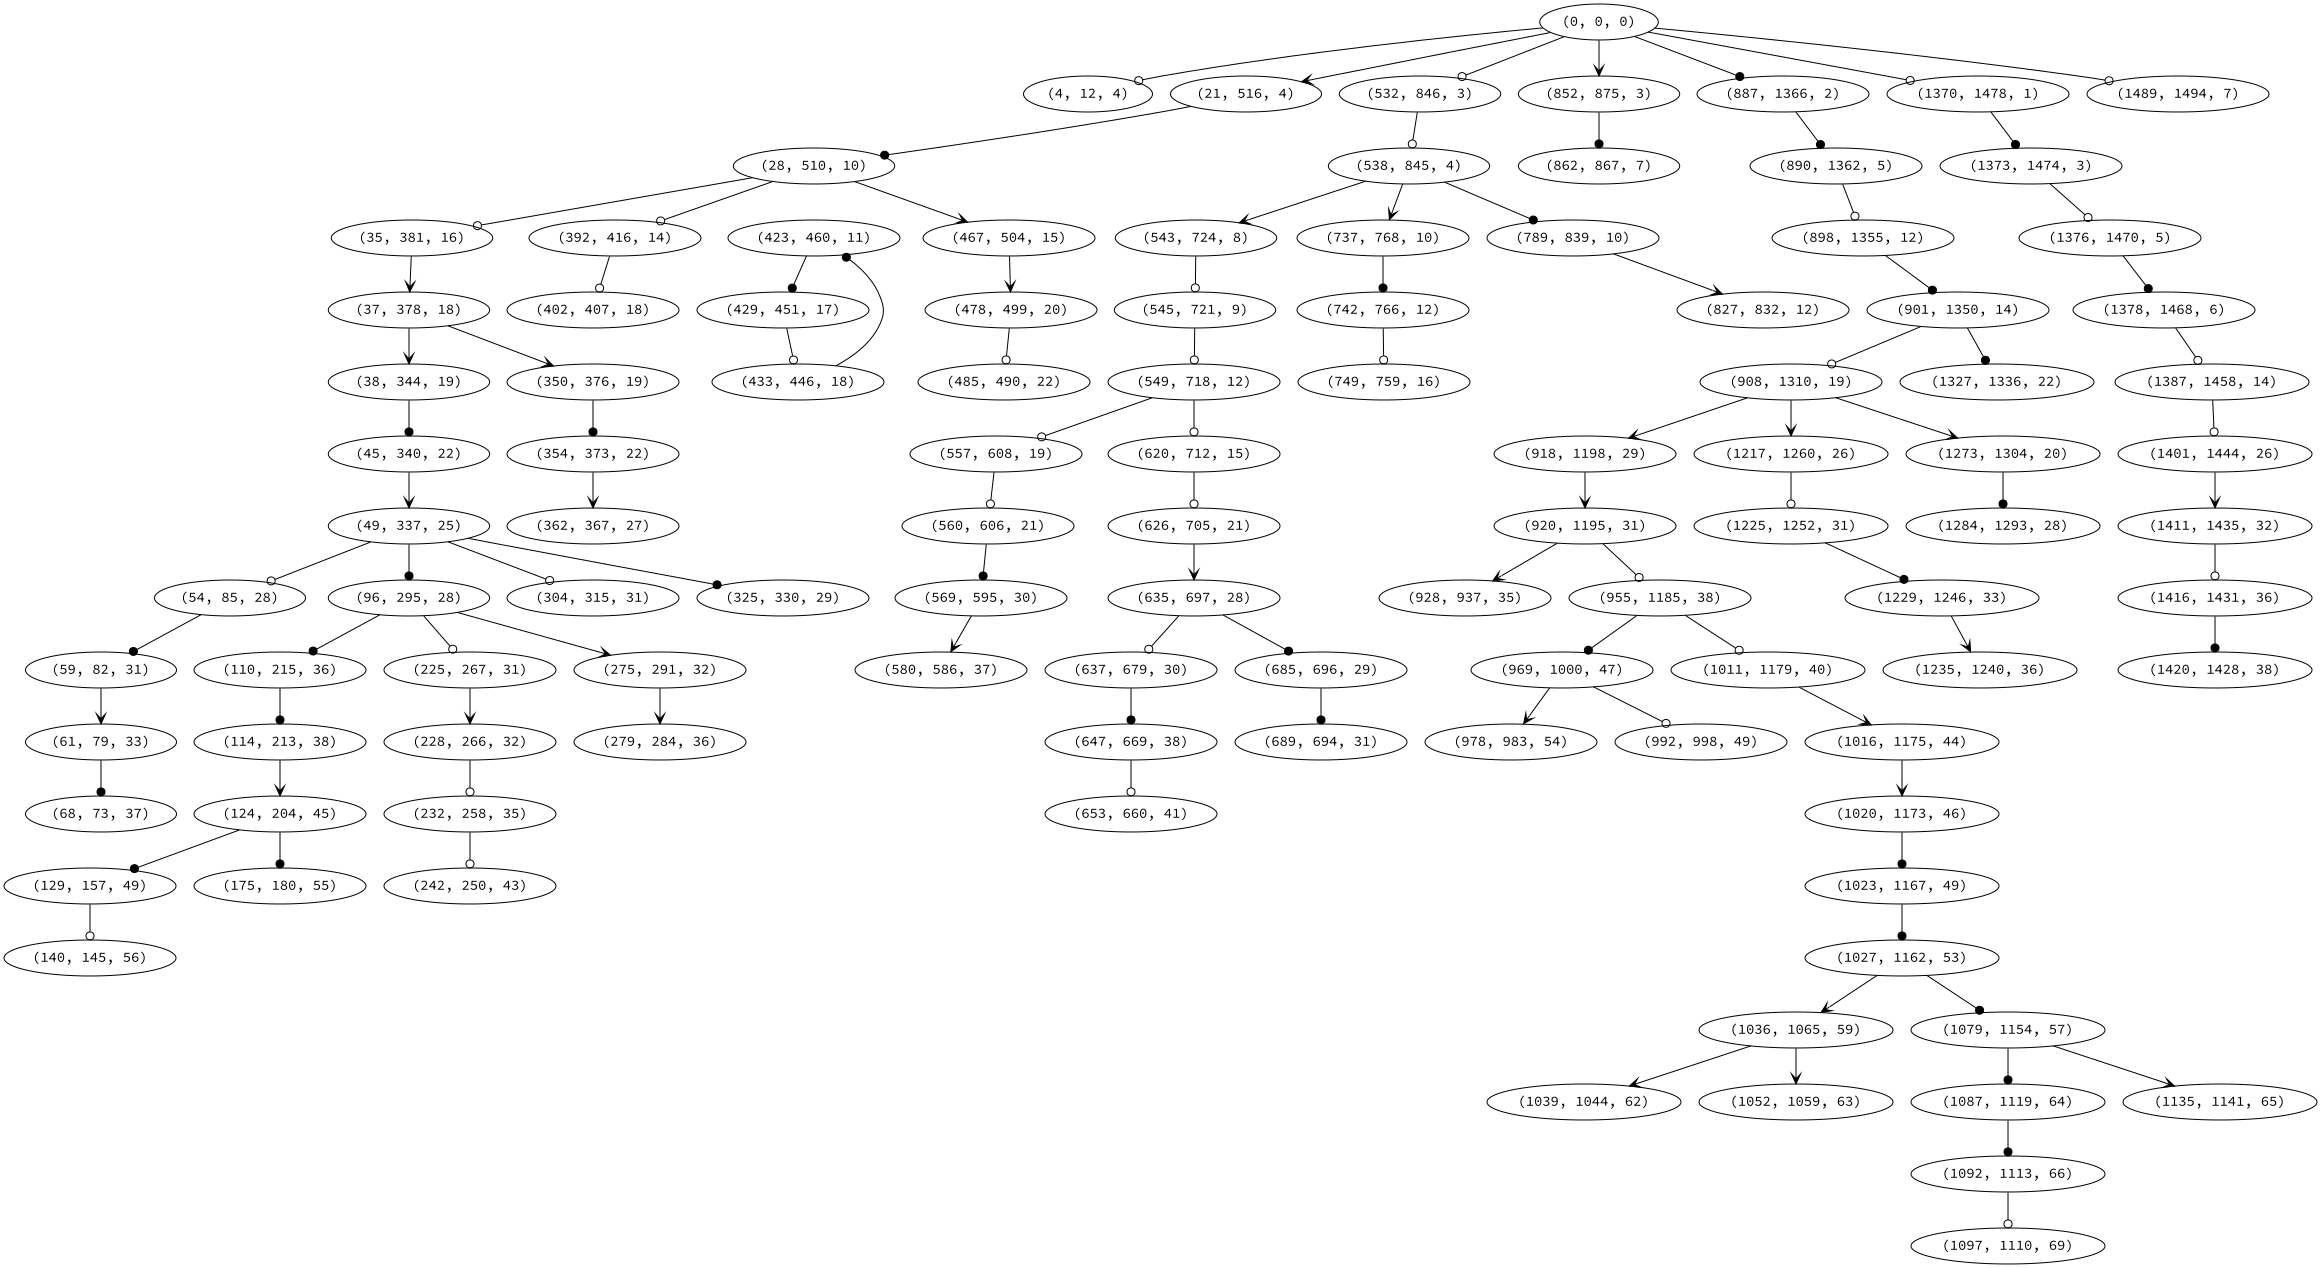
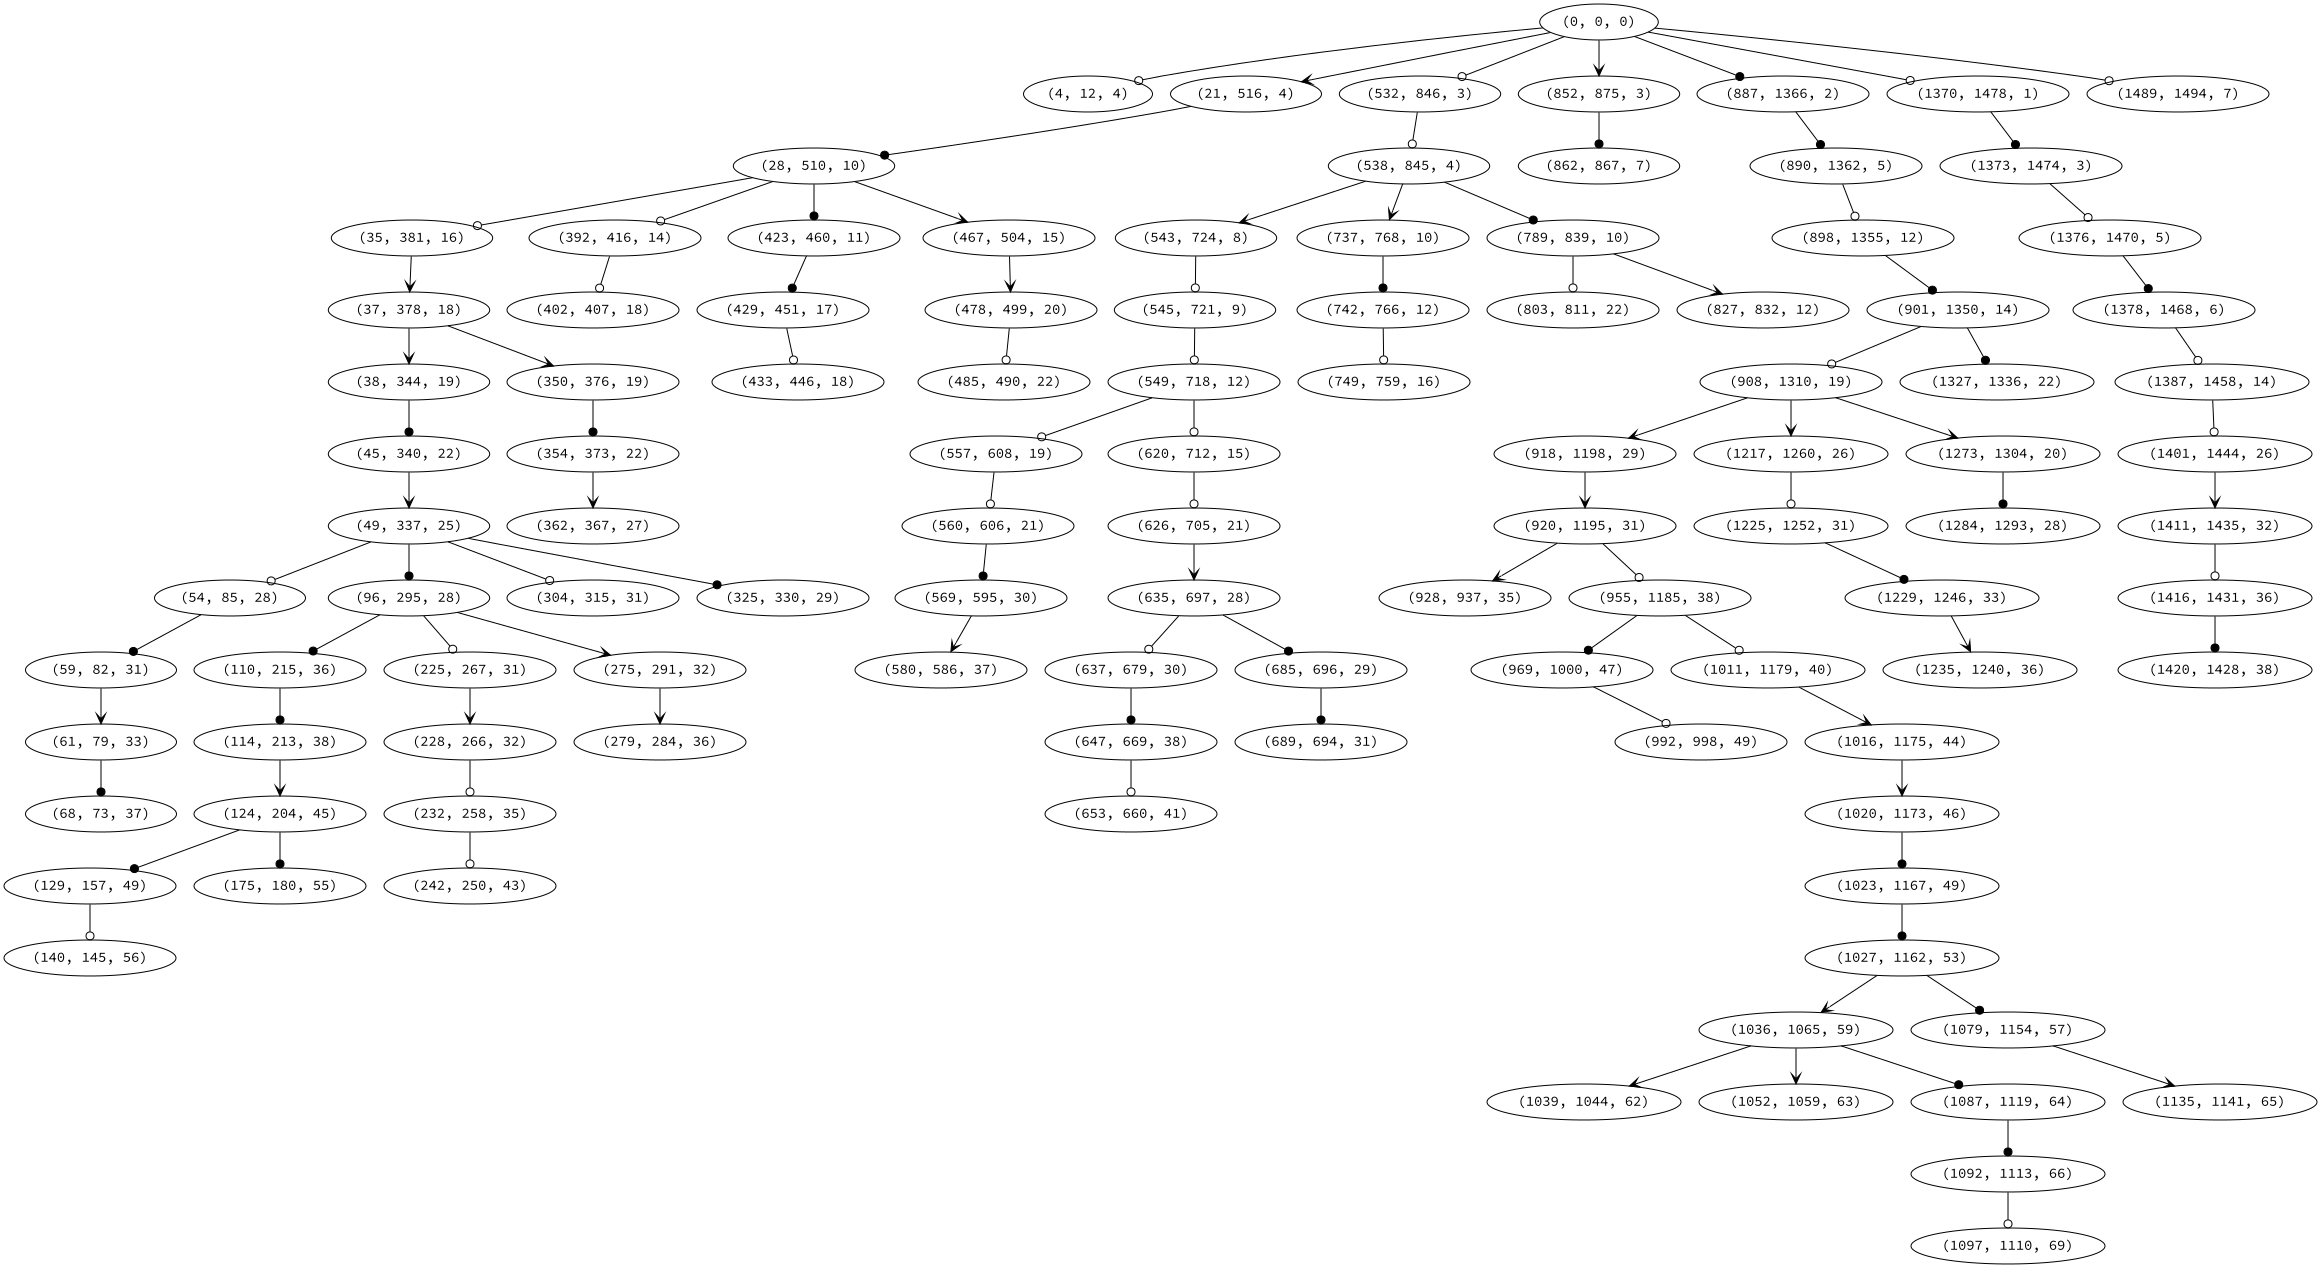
none -> (1573, 310)
(882, 317) -> (814, 198)
(1511, 742) -> none
(2008, 1062) -> (1898, 1065)
